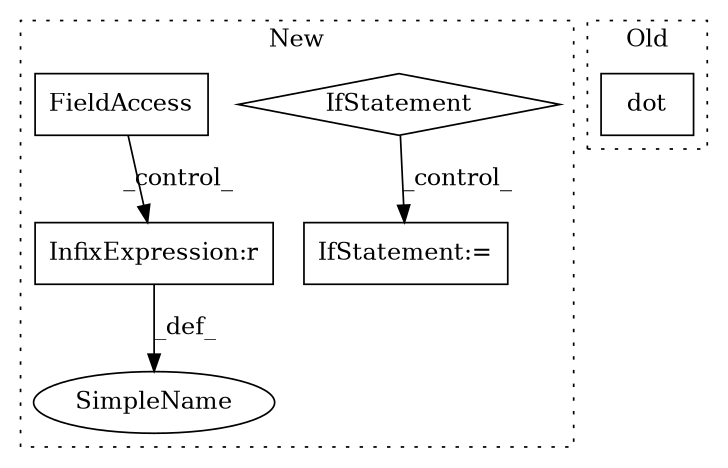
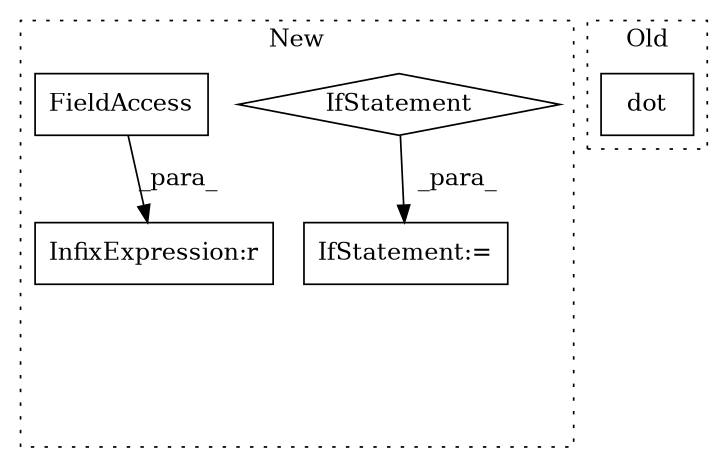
(178, 179) -> (178, 179)
(457, 179) -> (457, 179)
(154, 402) -> none
